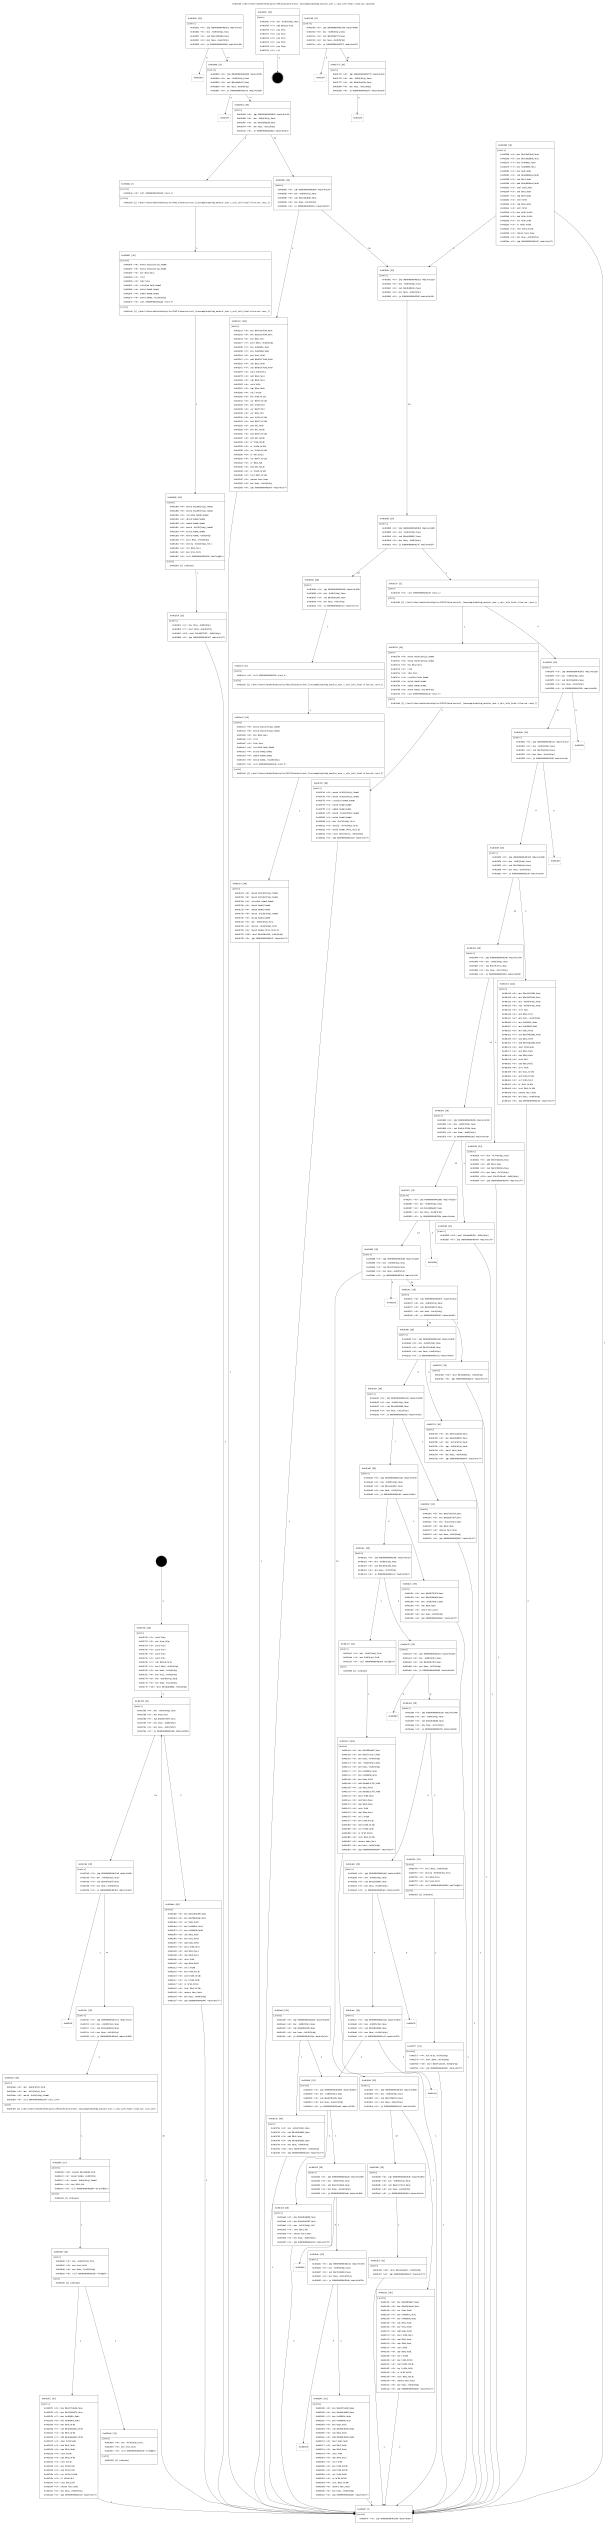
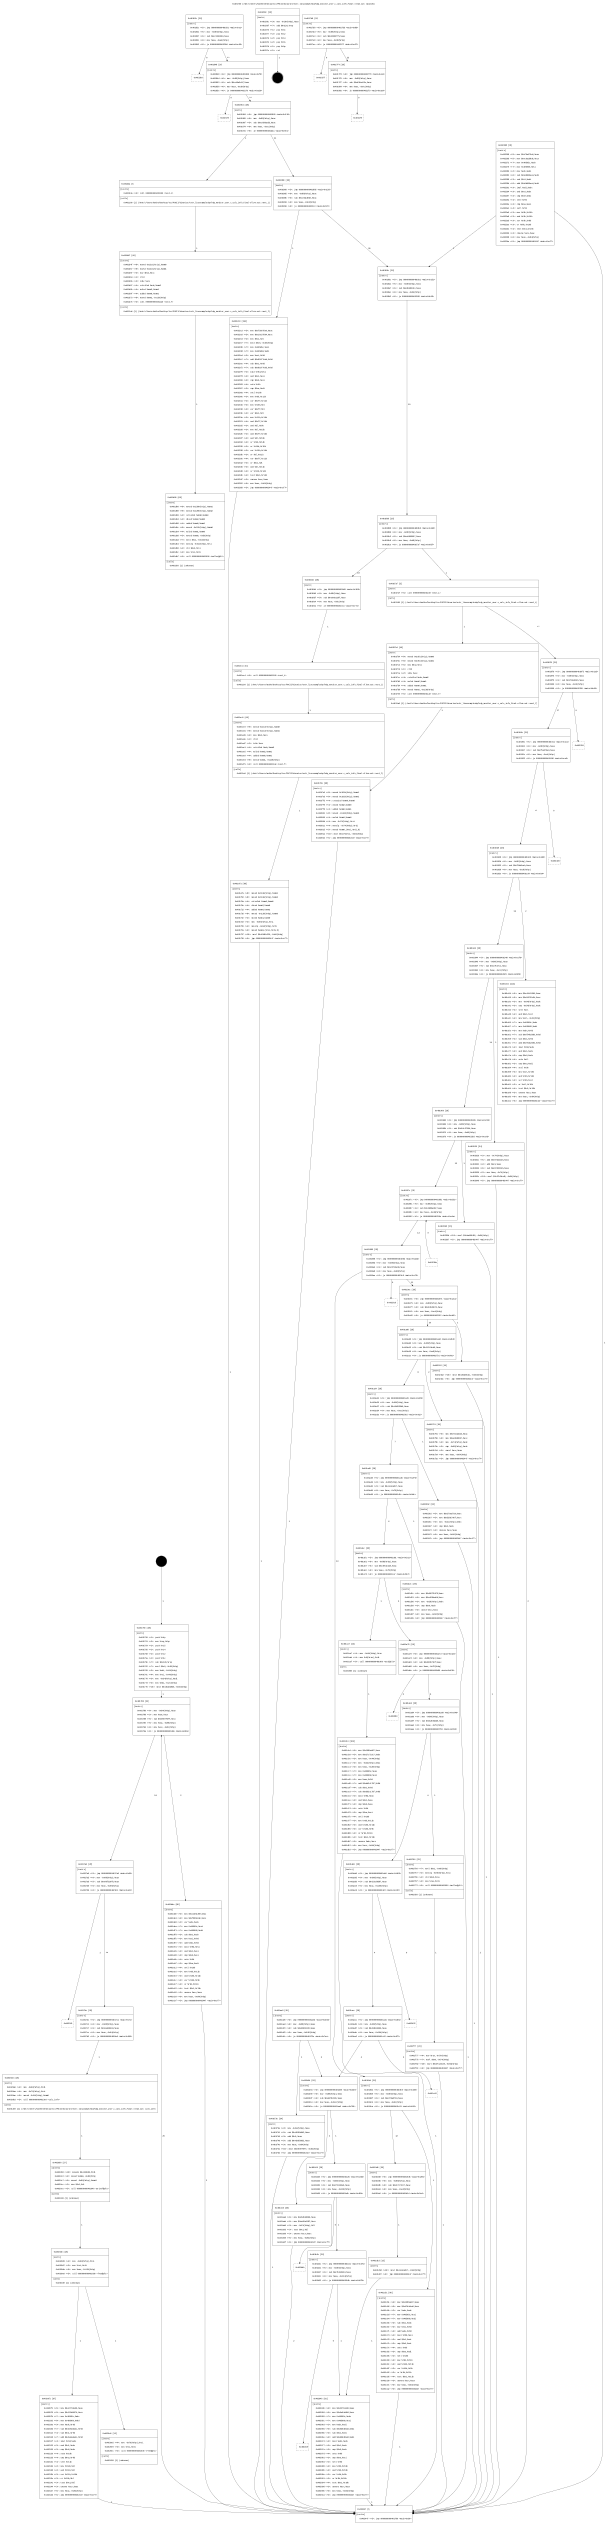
(197, 627) -> none
(430, 1239) -> (426, 1240)
(375, 2390) -> (356, 2333)
